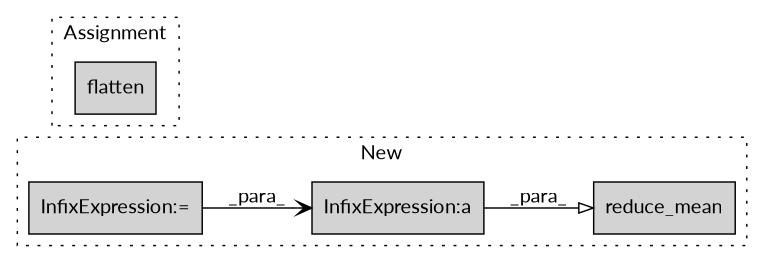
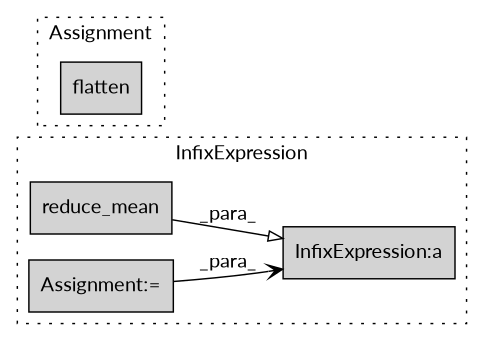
(382, 154) -> (242, 154)
(116, 208) -> (101, 286)
(532, 208) -> (220, 228)
